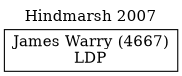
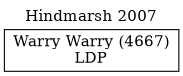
(91, 50) -> (92, 50)
